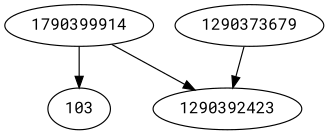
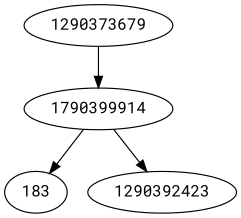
(240, 62) -> (98, 62)
(79, 109) -> (36, 192)
